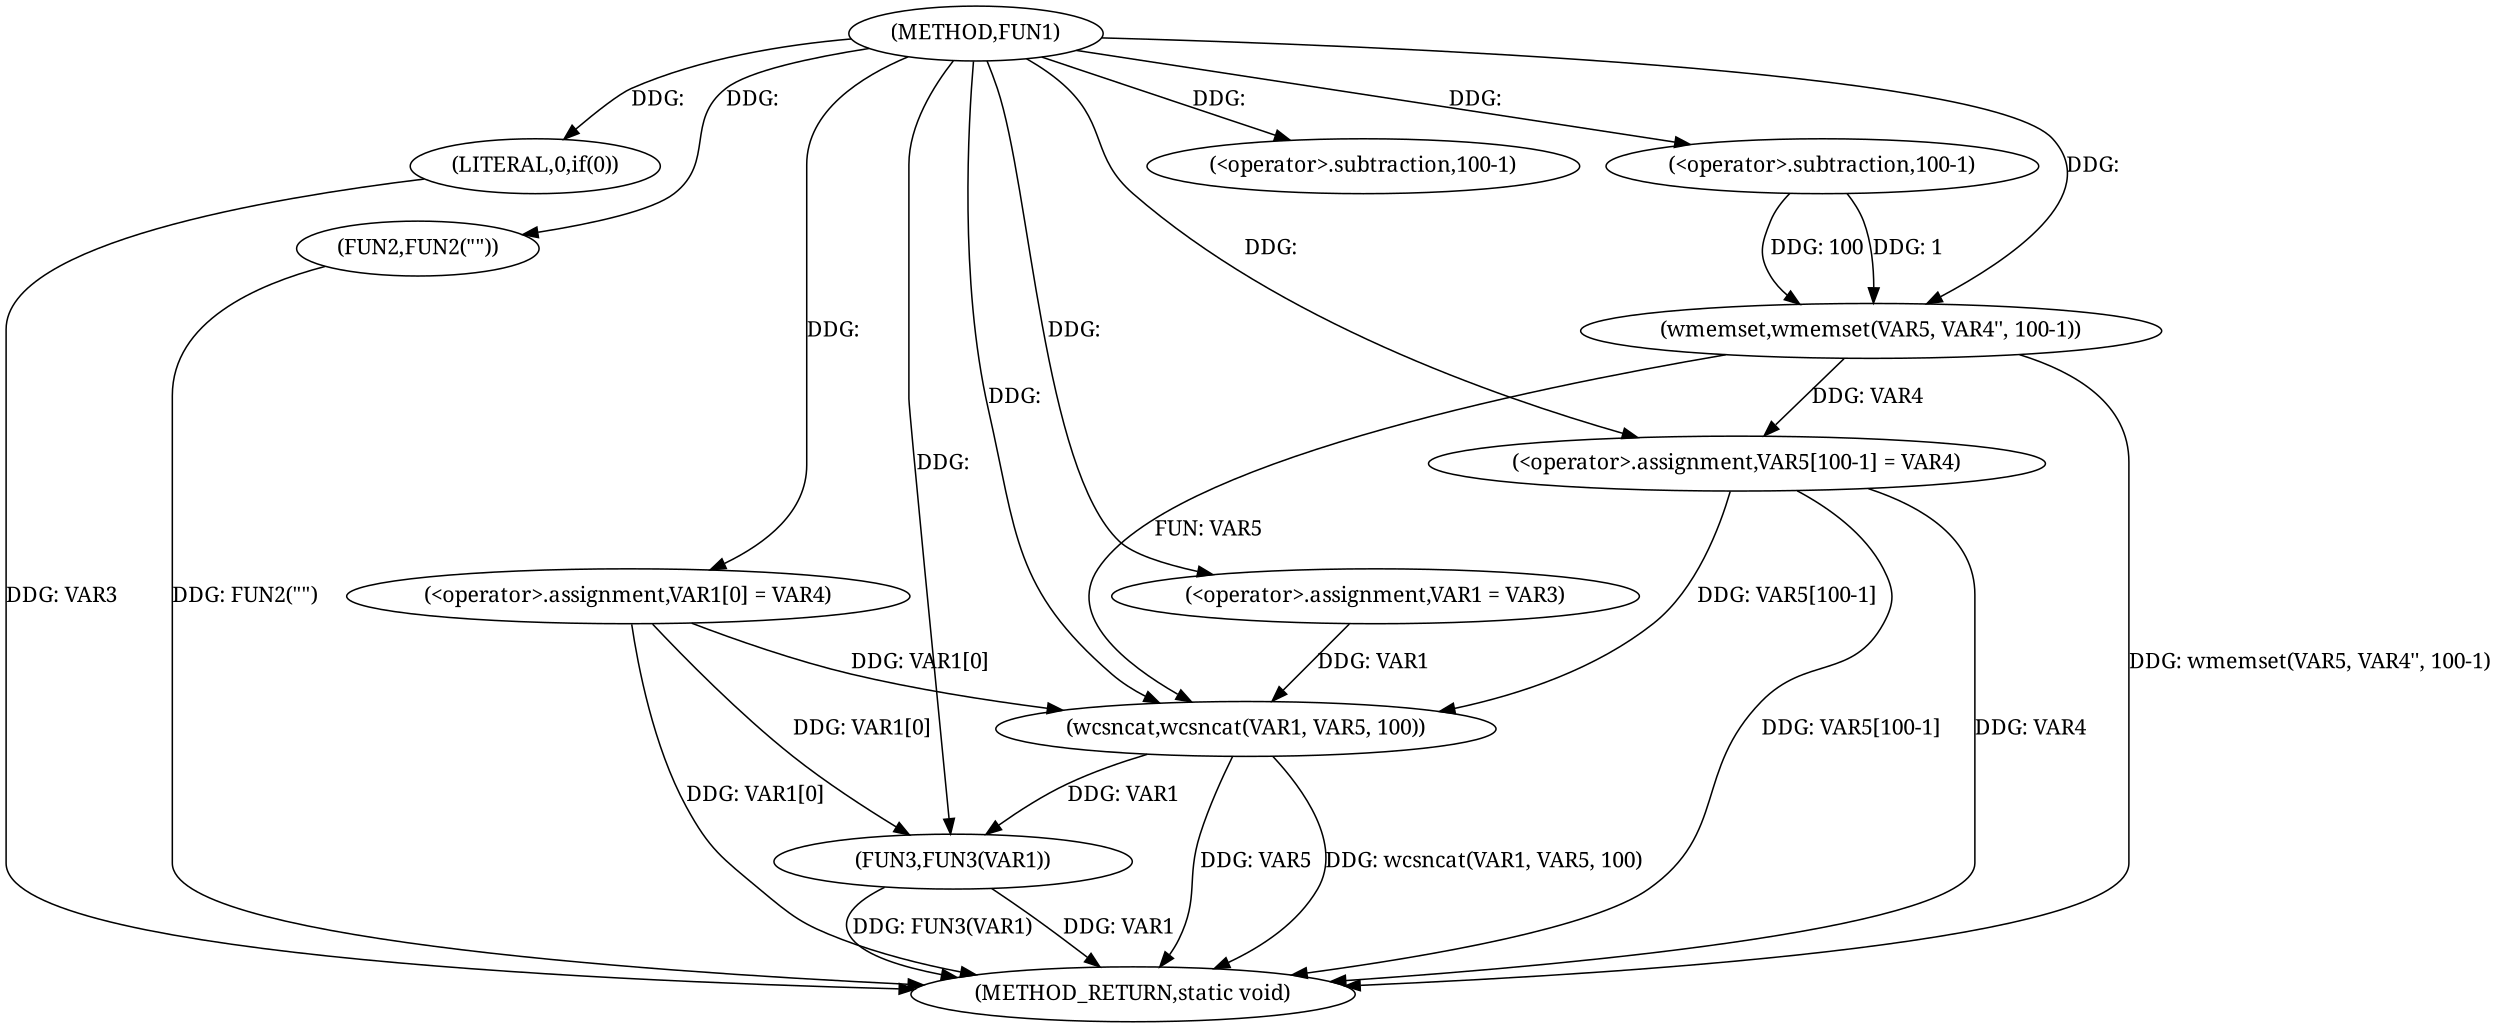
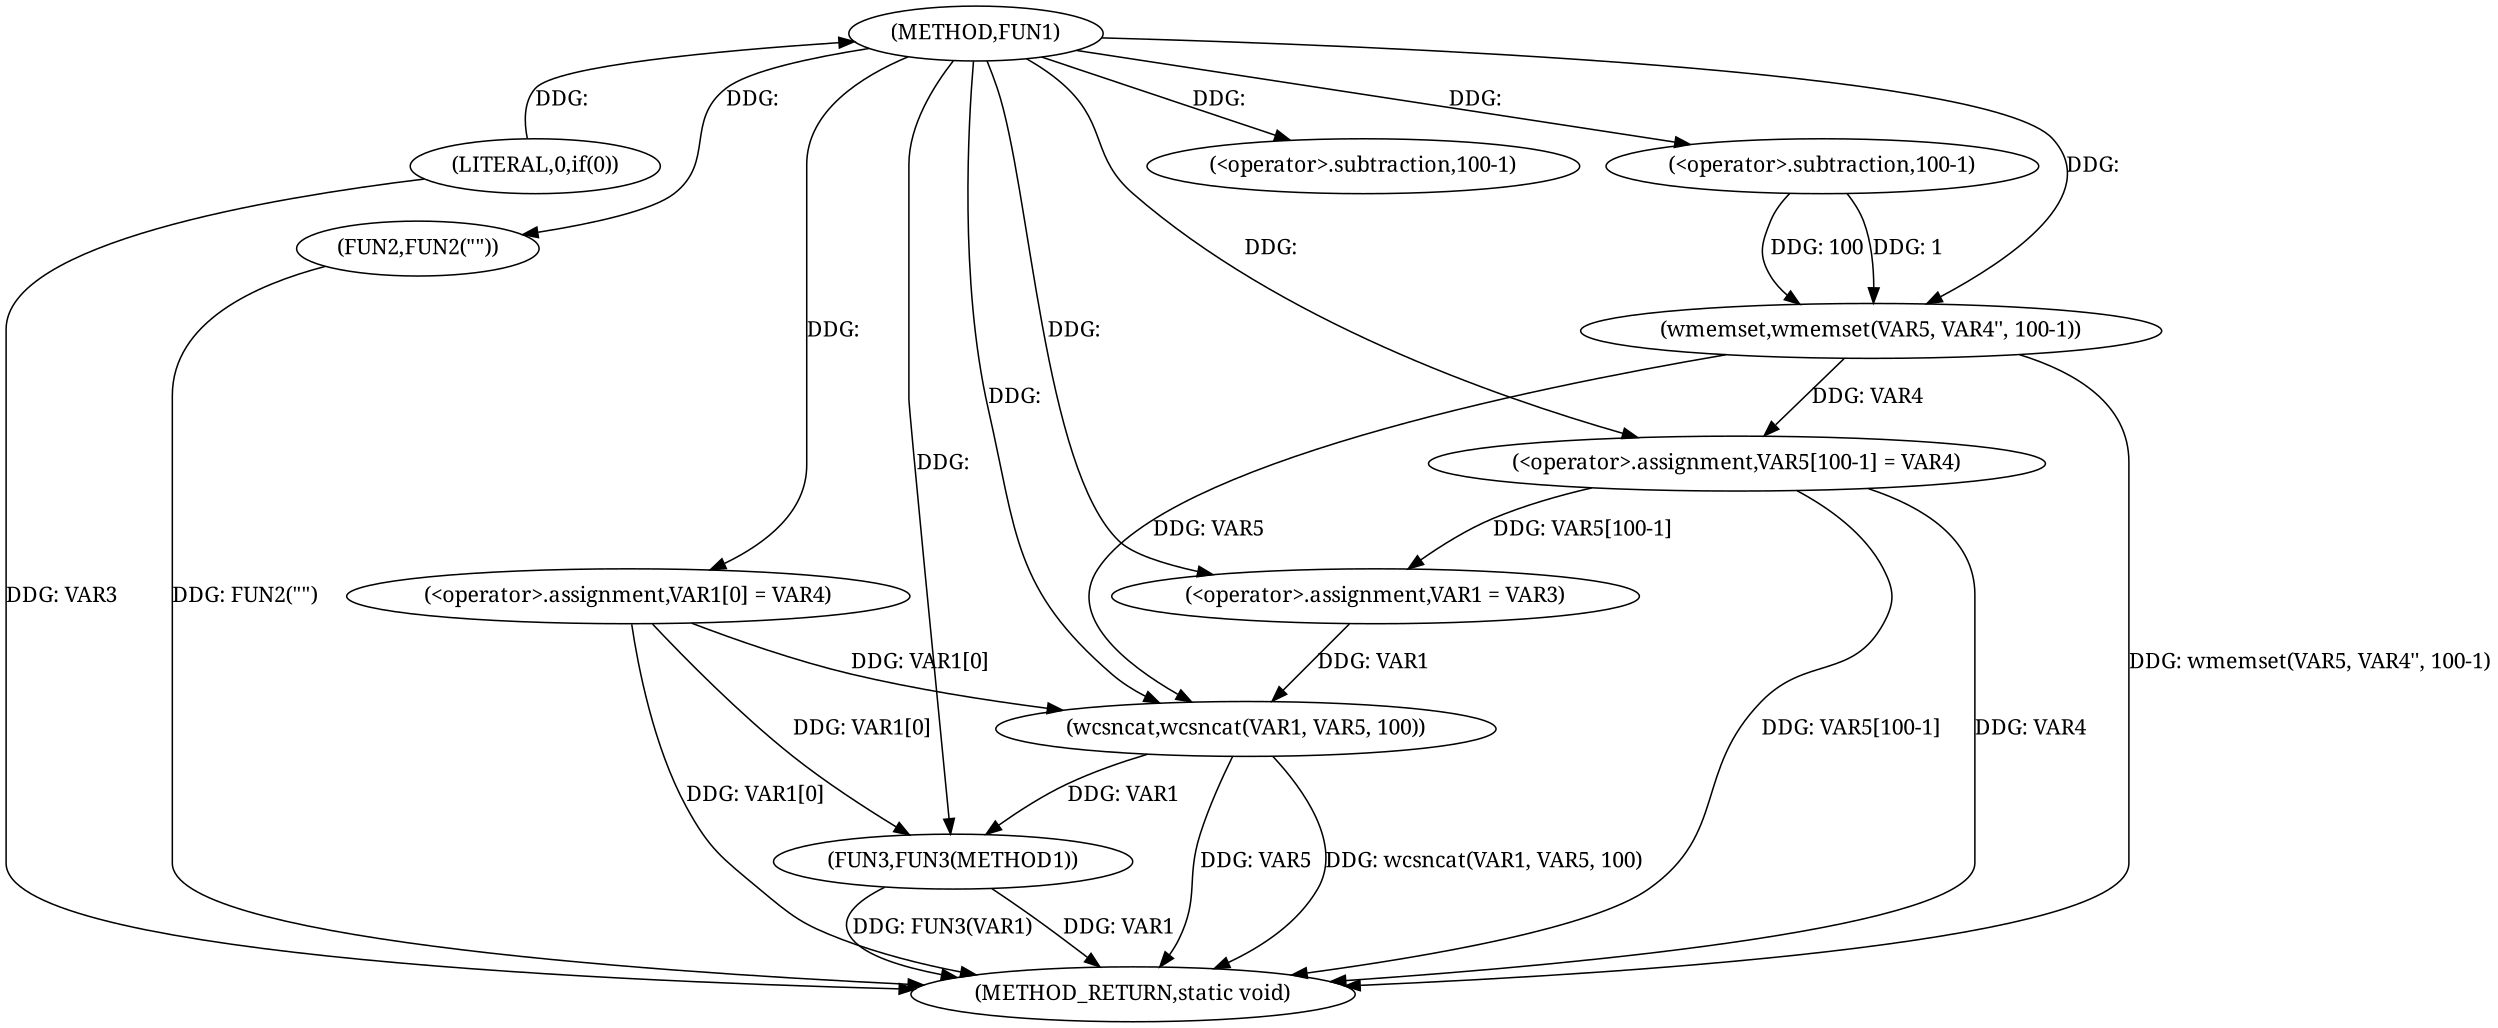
(706, 63) -> (659, 59)
(1209, 530) -> (1209, 530)
(1628, 642) -> (1502, 515)
(953, 862) -> (953, 862)
